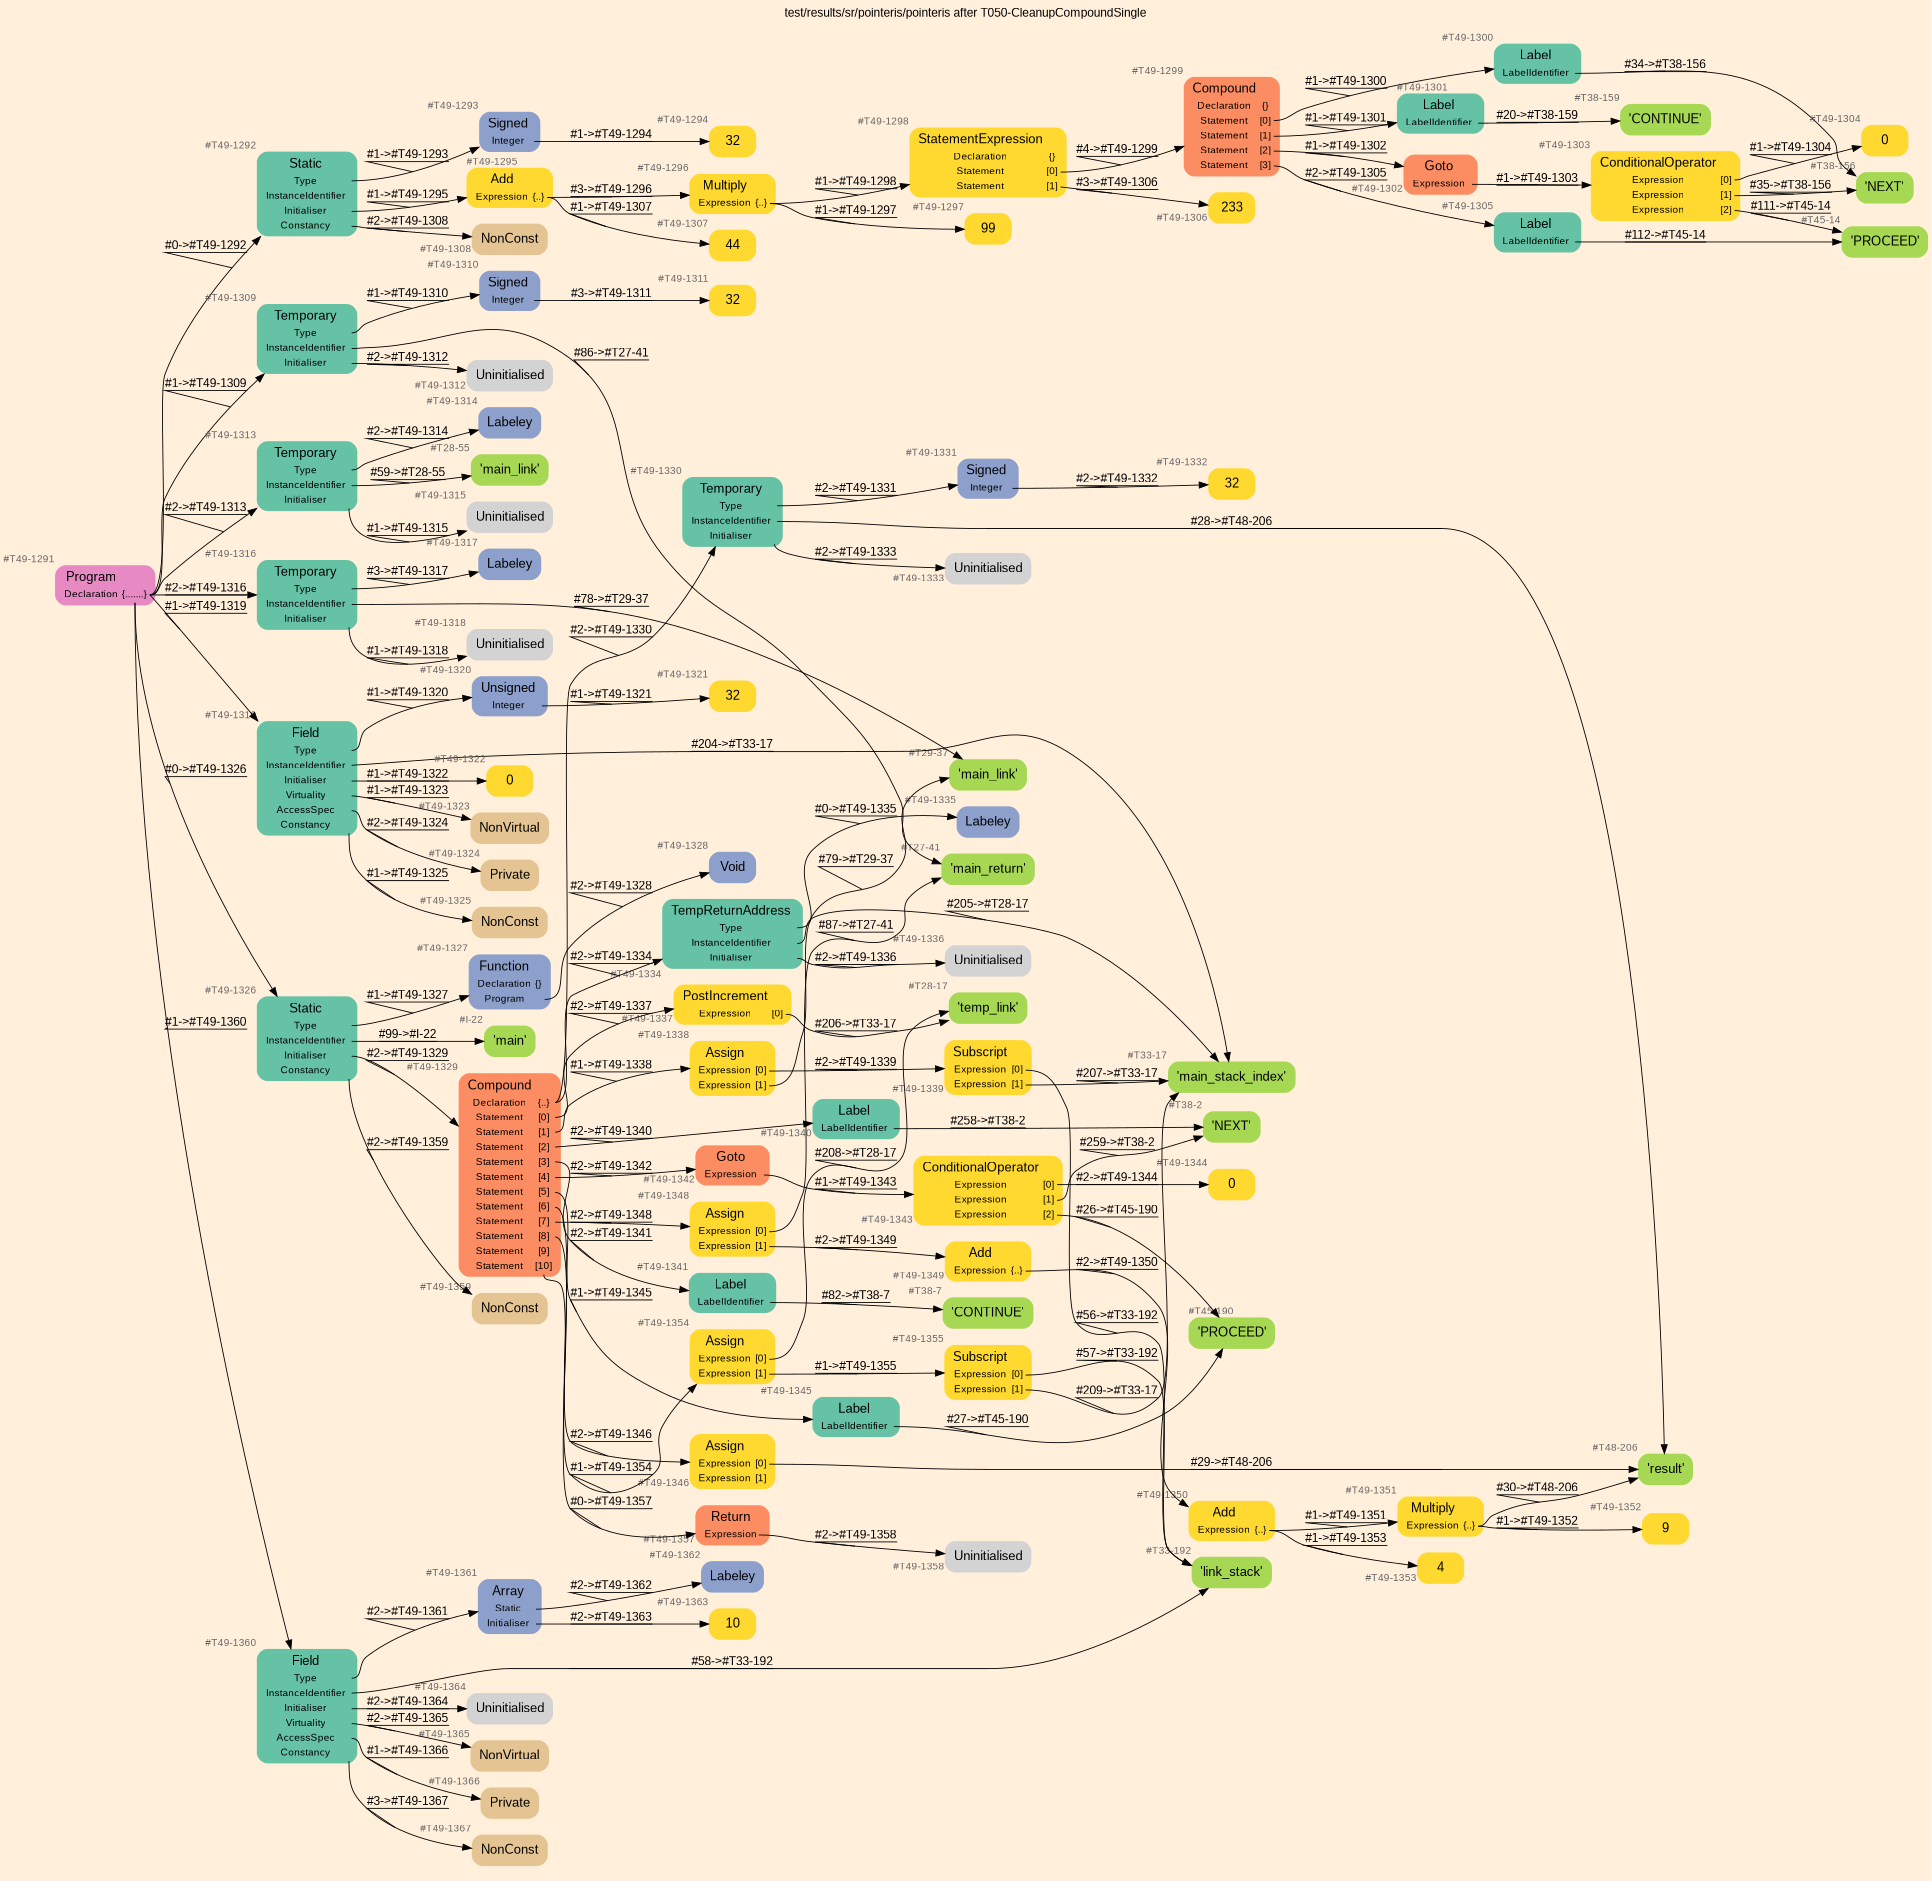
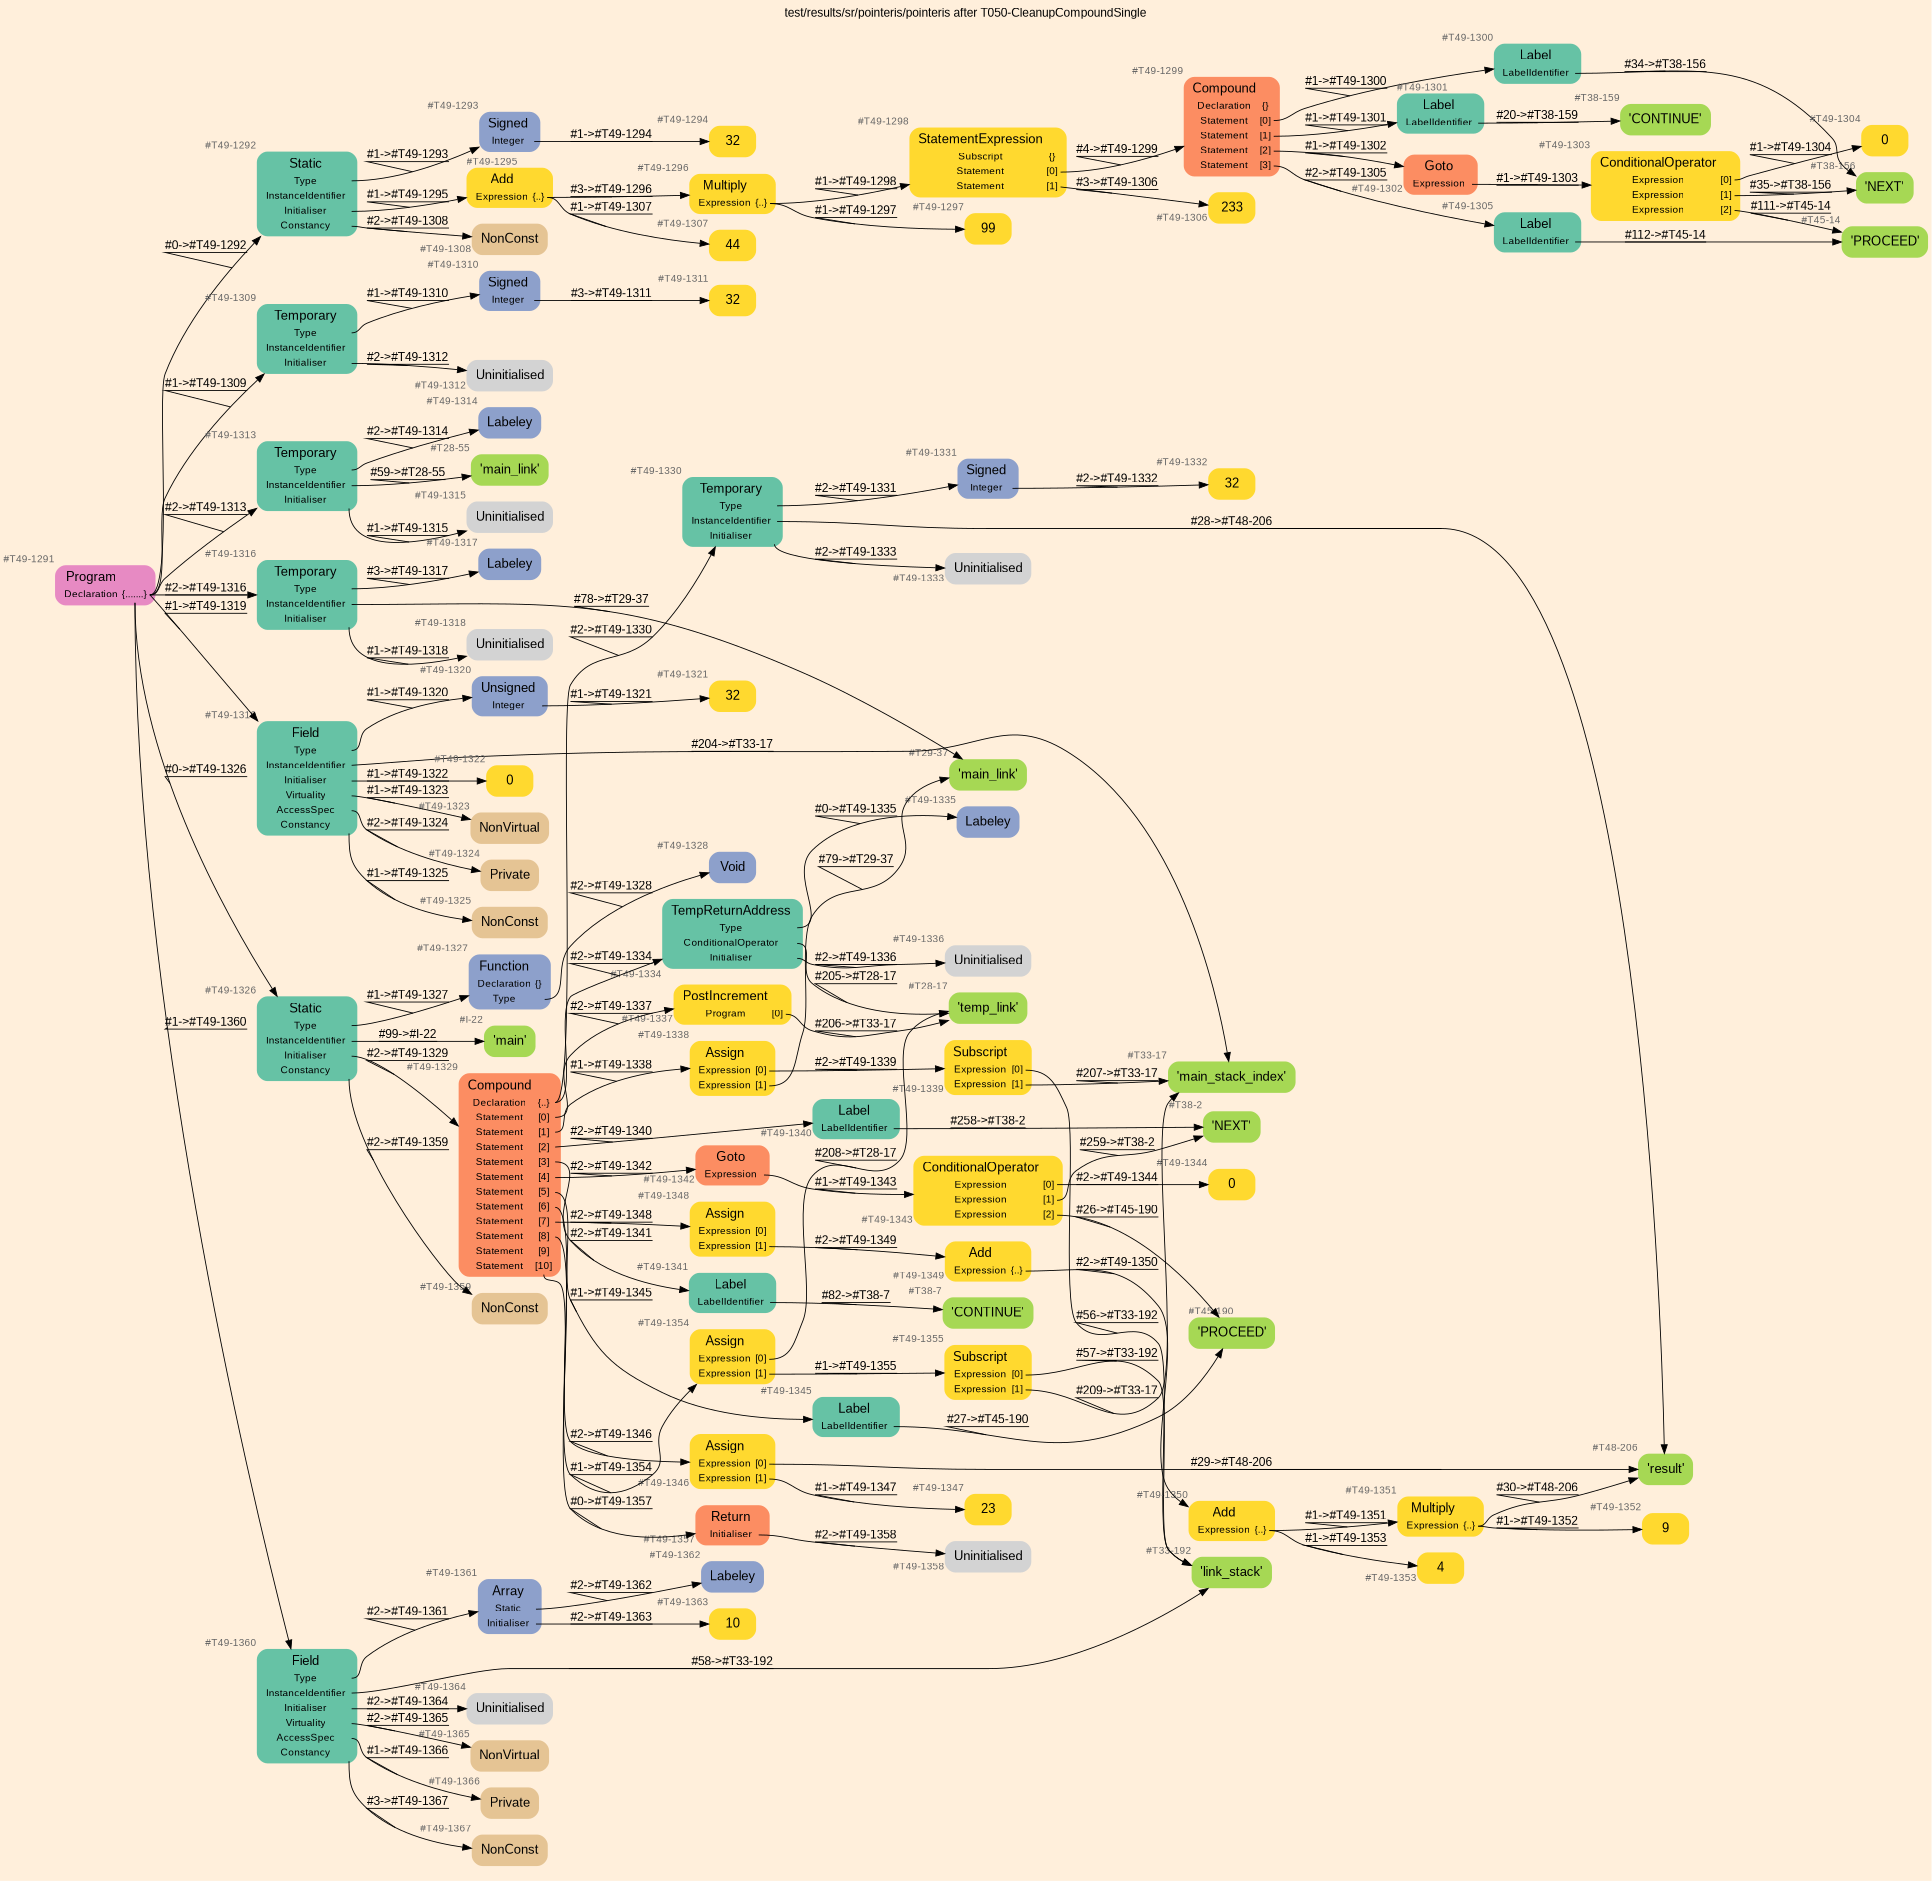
(981, 156) -> (981, 156)
(988, 869) -> none
(1018, 925) -> (850, 1003)
(731, 943) -> (731, 943)
(505, 999) -> (505, 999)
(726, 1013) -> (726, 1013)
none -> (988, 1510)
(731, 1534) -> (731, 1534)
